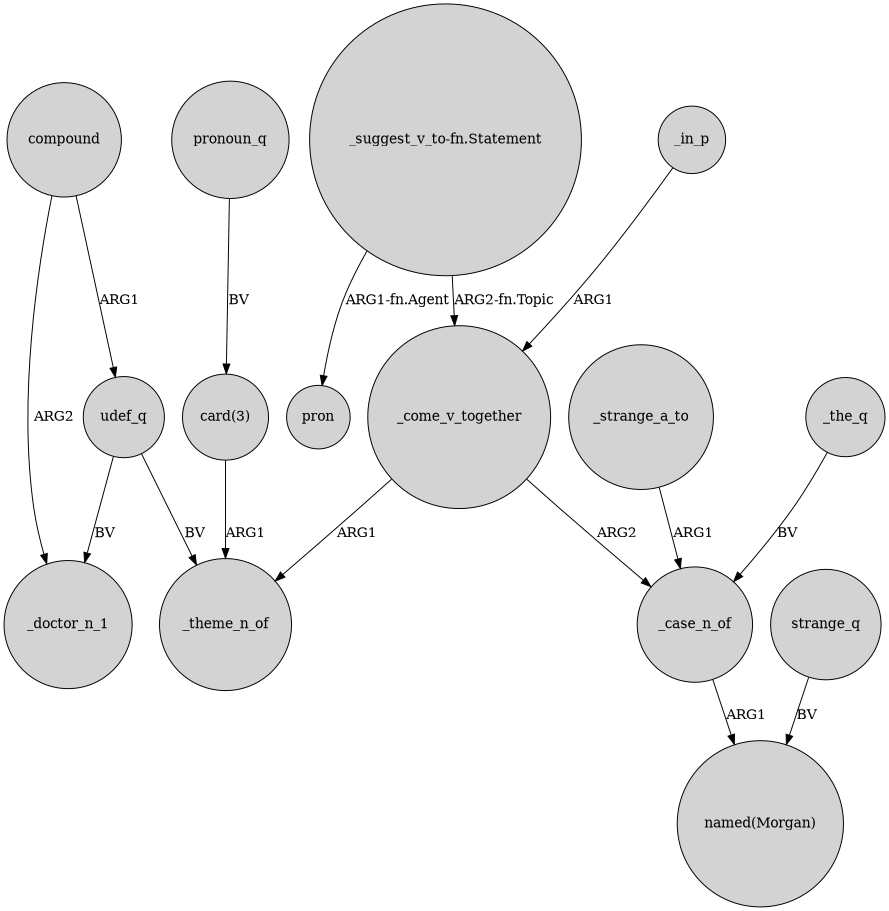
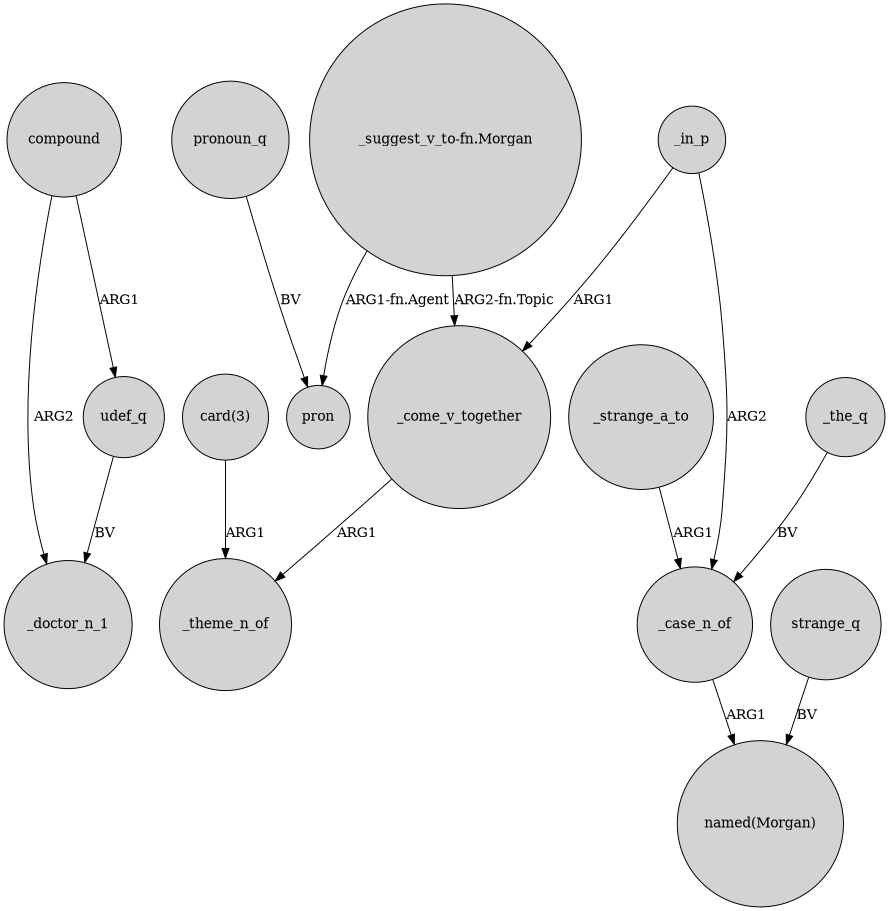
(446, 140) -> (446, 140)
(228, 281) -> (274, 287)
(167, 505) -> none
(585, 530) -> (725, 366)
